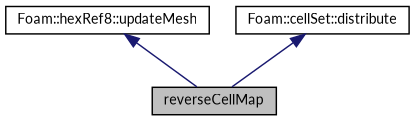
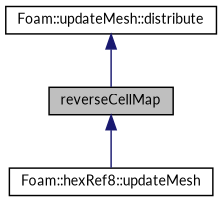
(323, 20) -> (111, 20)
(167, 65) -> (111, 149)
